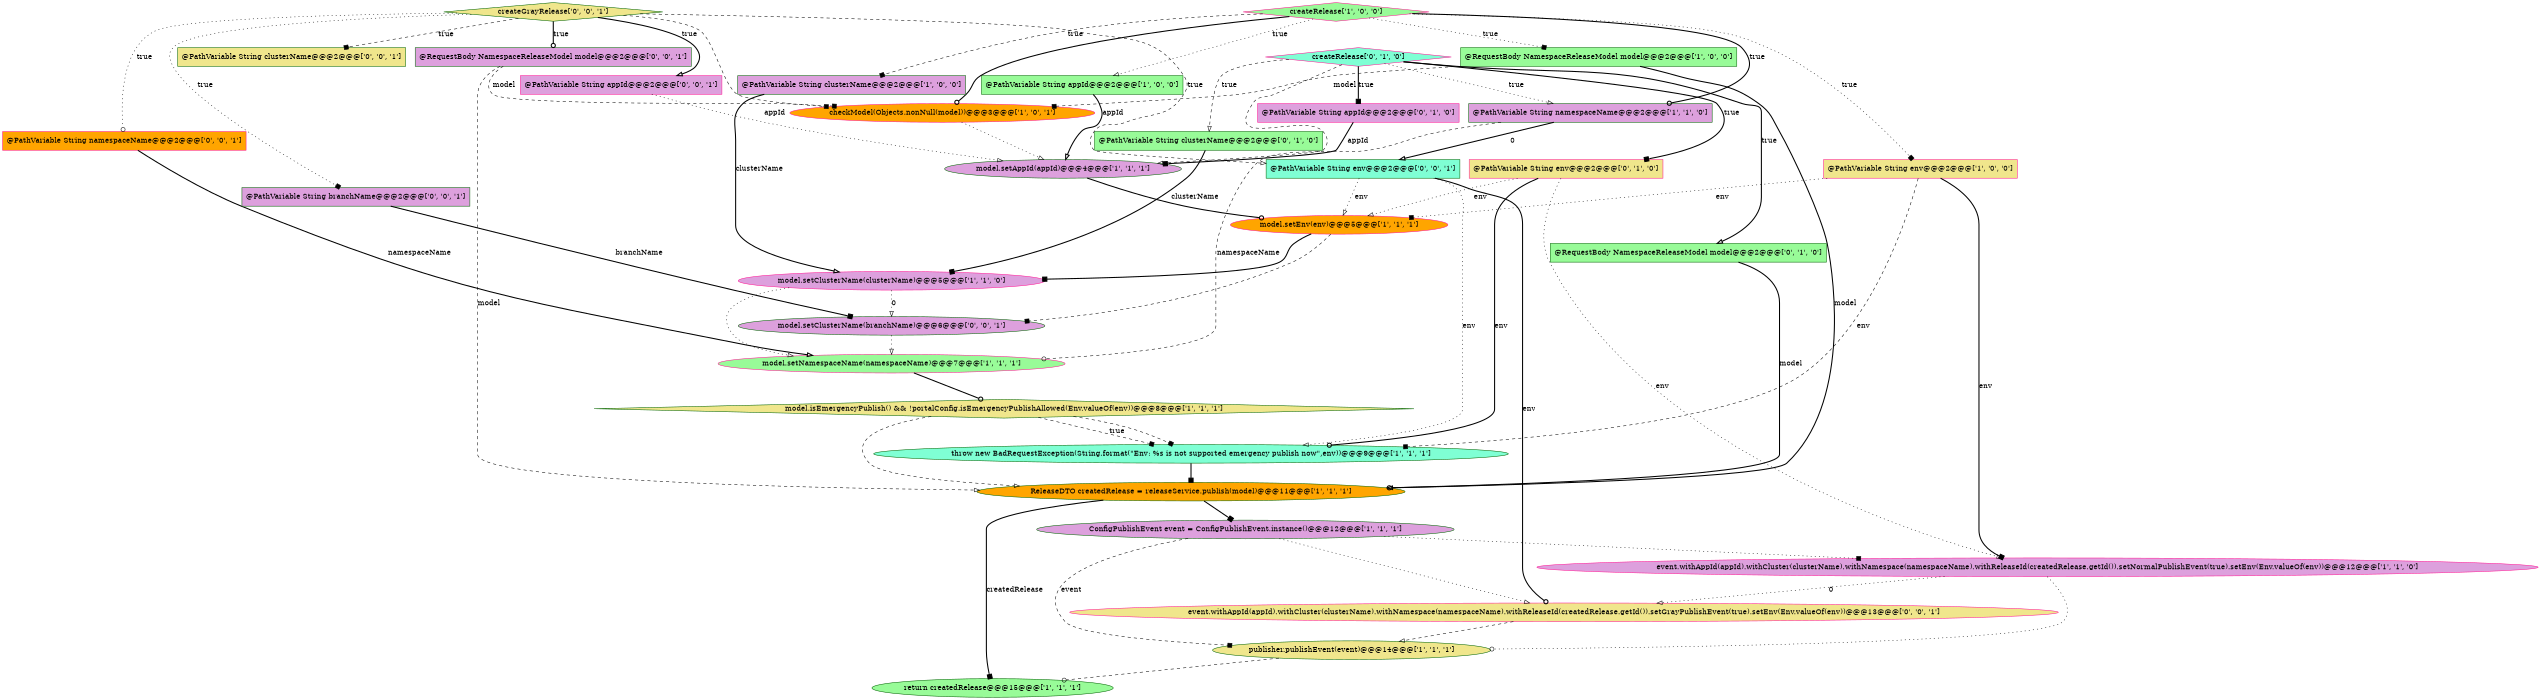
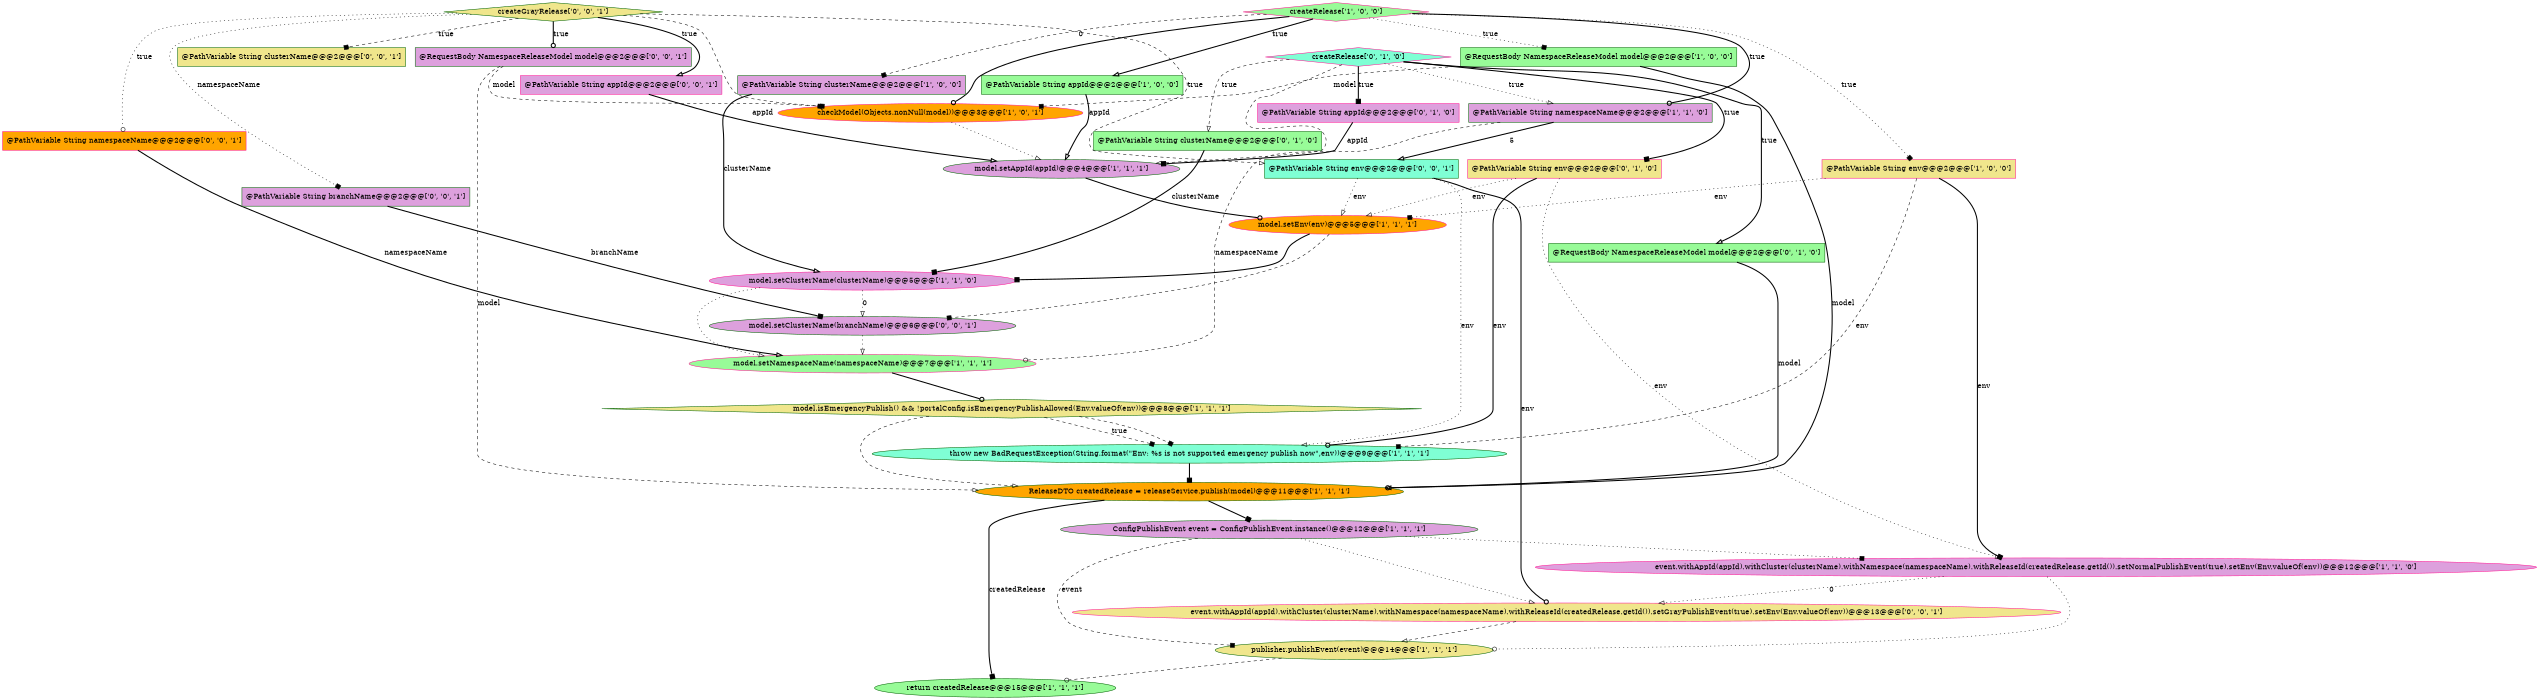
(1076, 34) -> (1081, 34)
(1216, 47) -> (1216, 47)
(205, 85) -> (229, 85)
(823, 134) -> (818, 135)
(1513, 141) -> (1512, 141)
